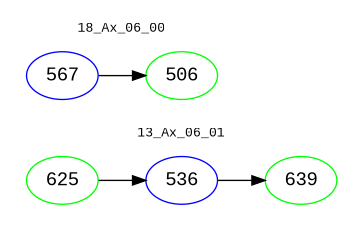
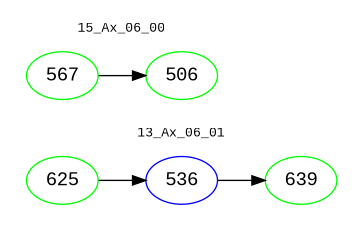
(122, 29) -> (122, 29)
(62, 76) -> (62, 76)
